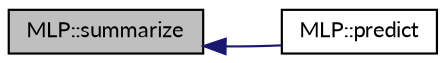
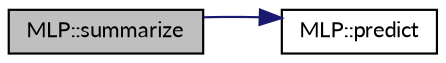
(254, 46) -> (232, 17)
